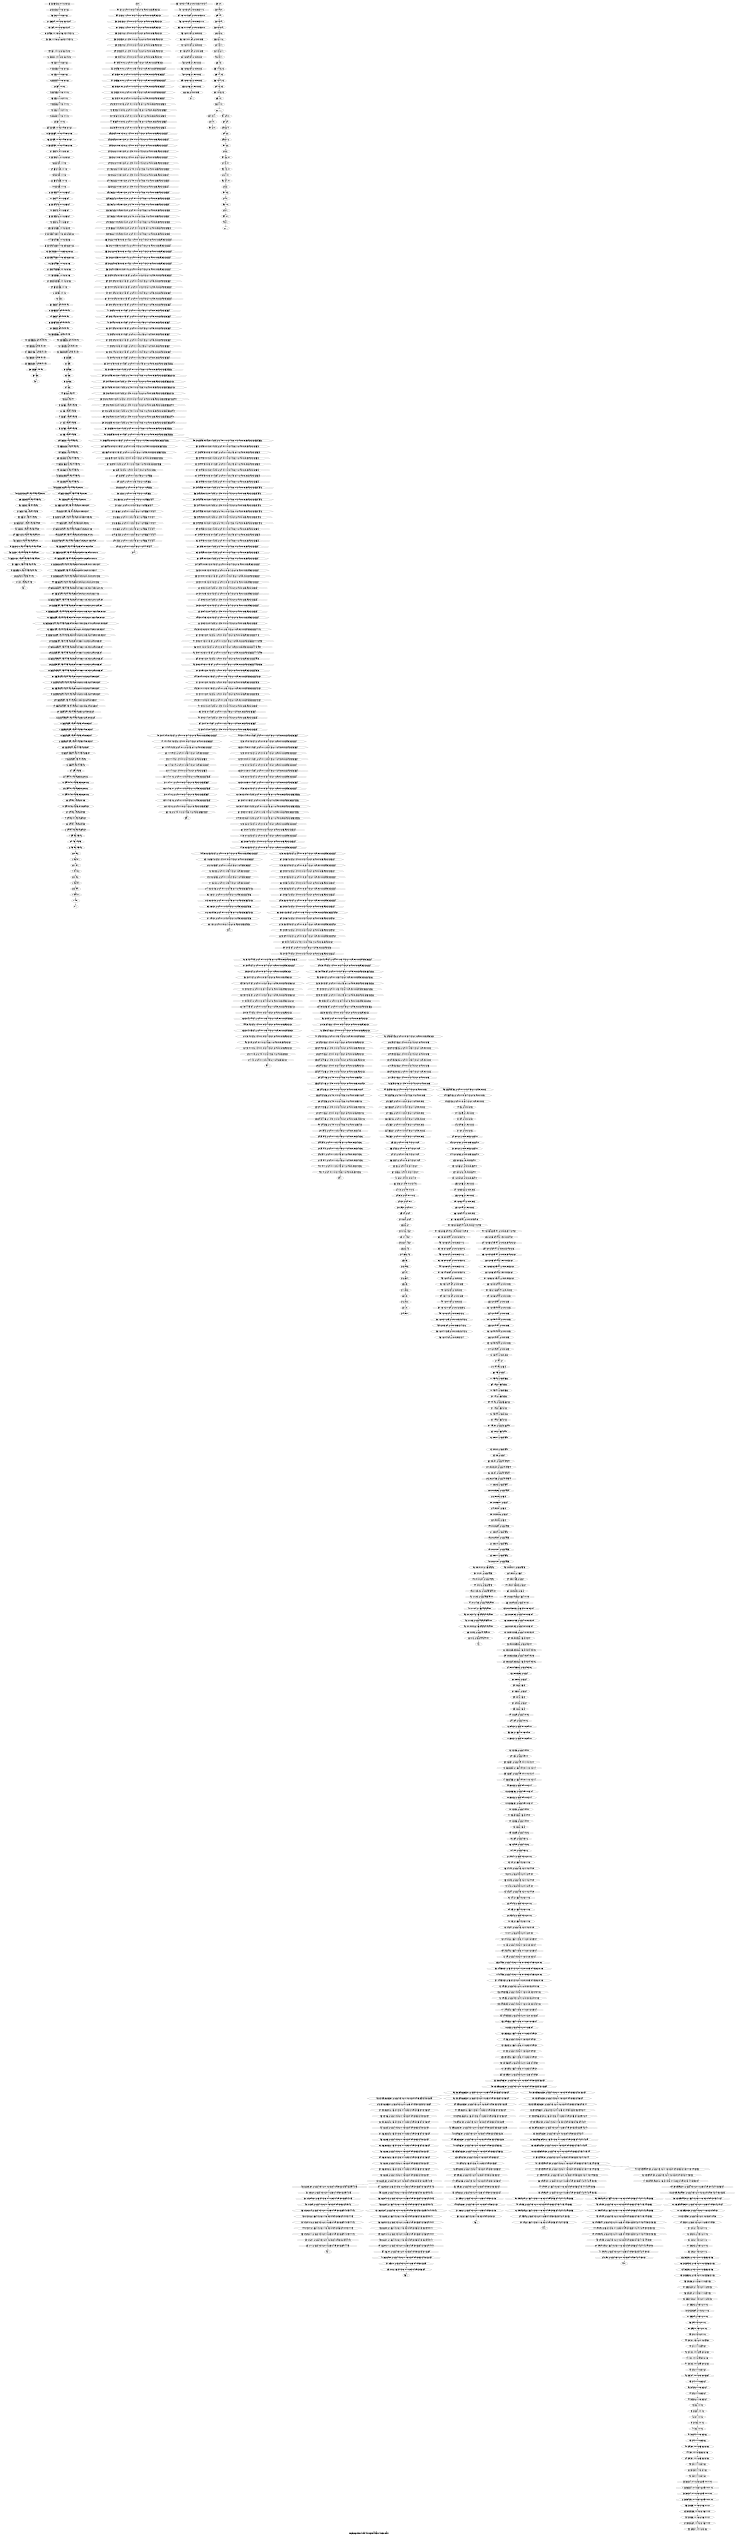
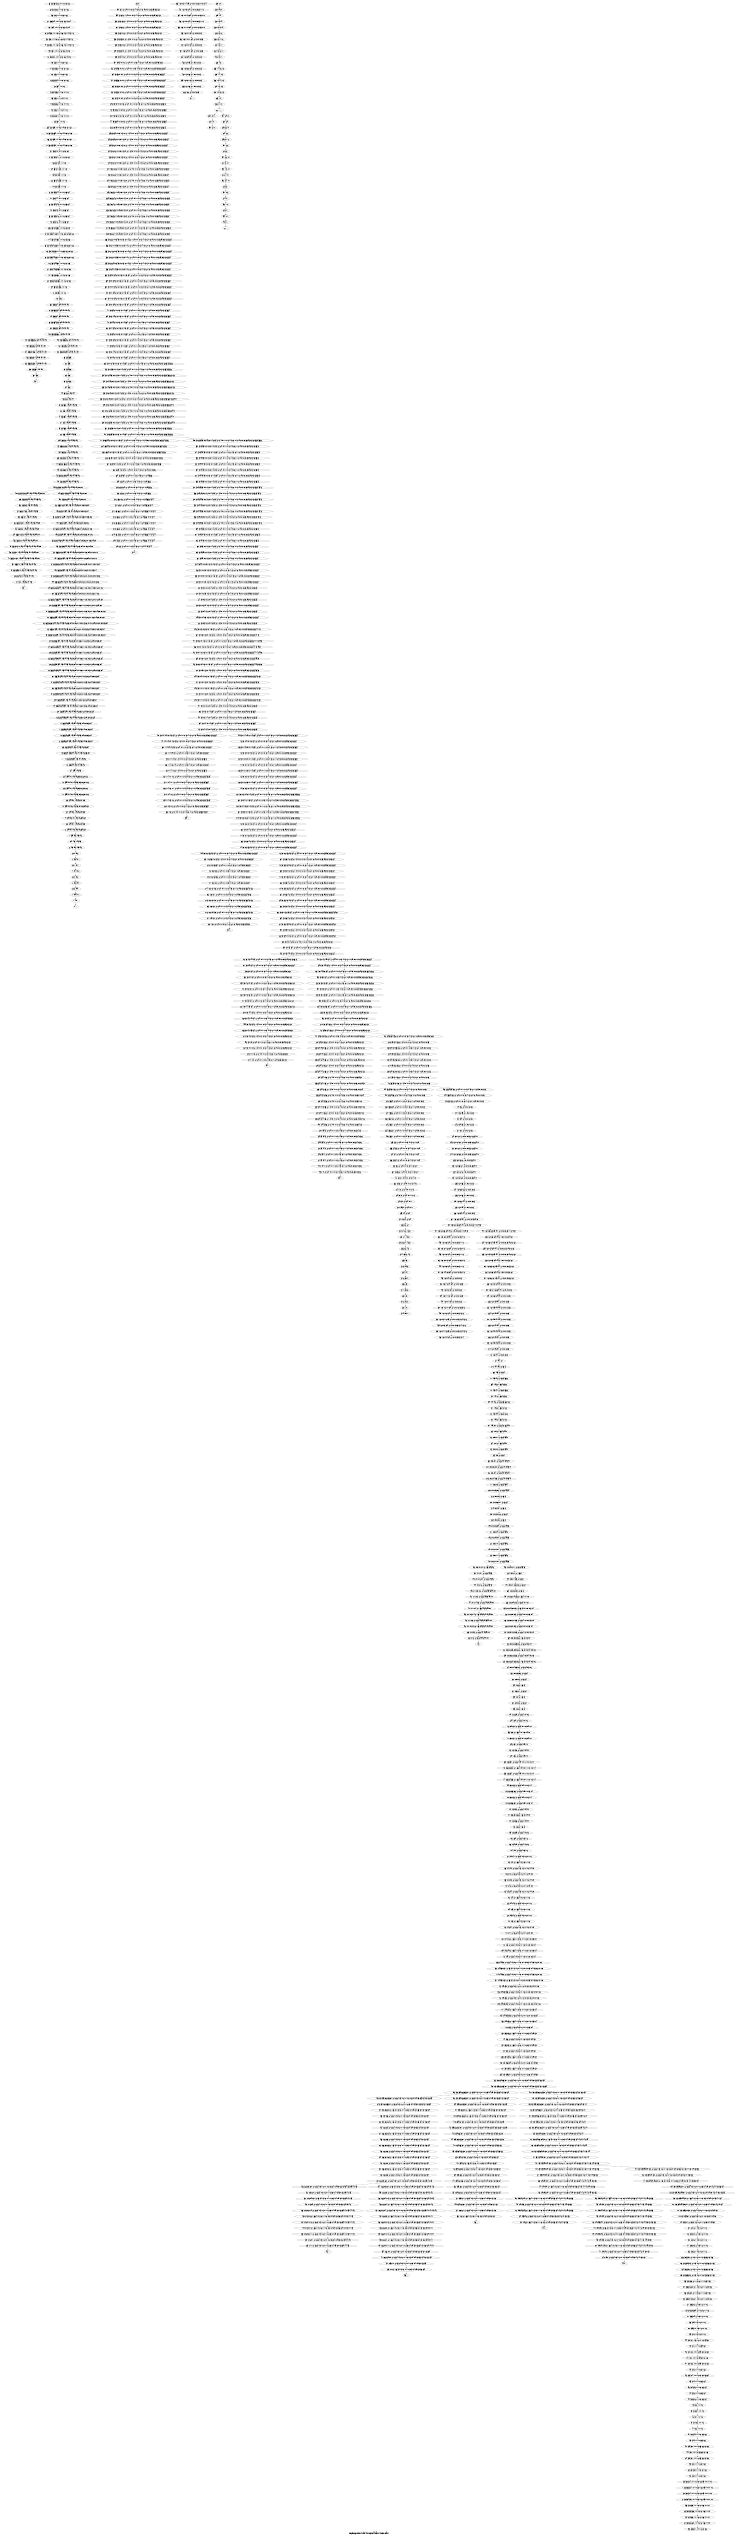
none -> (59, 45)
none -> (499, 1444)
none -> (519, 1745)
